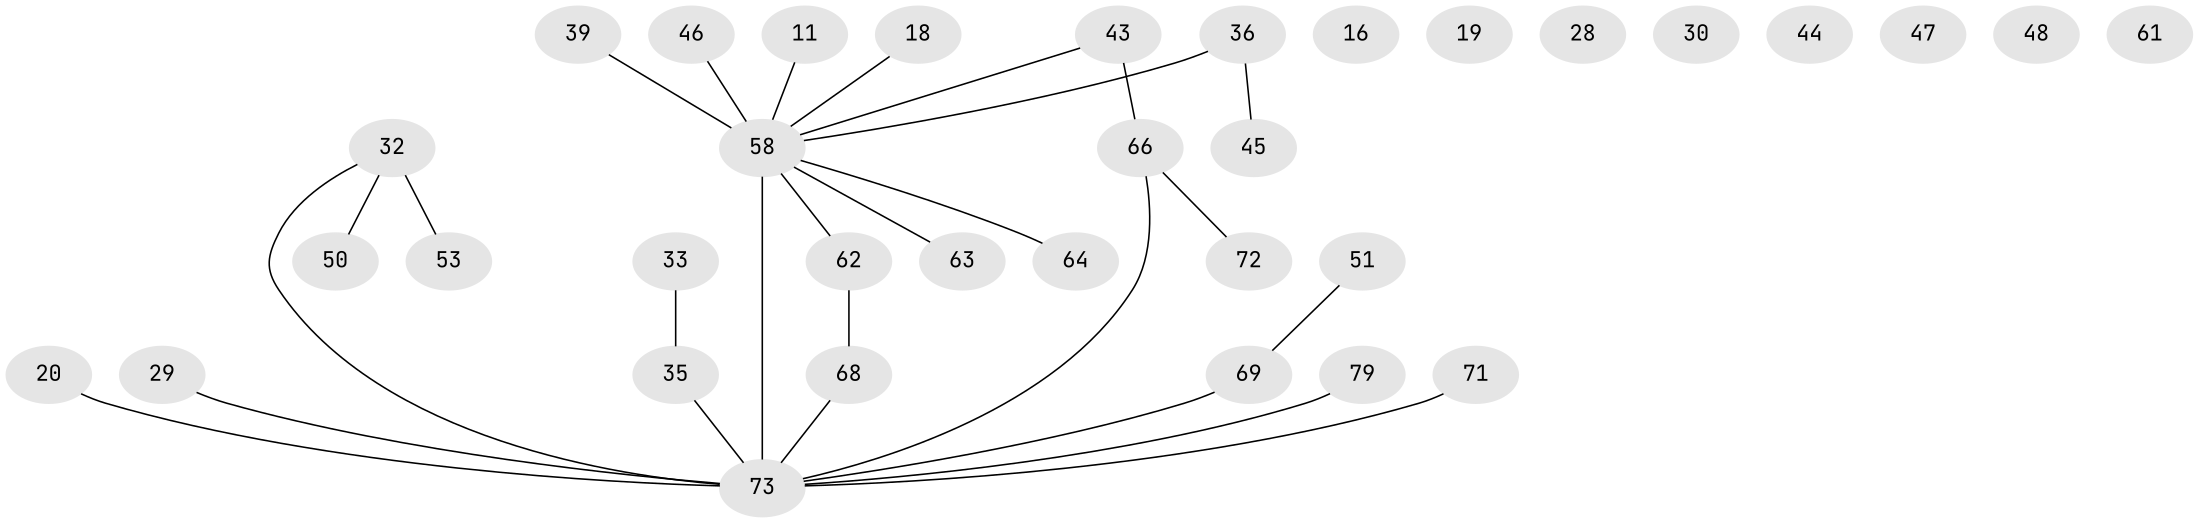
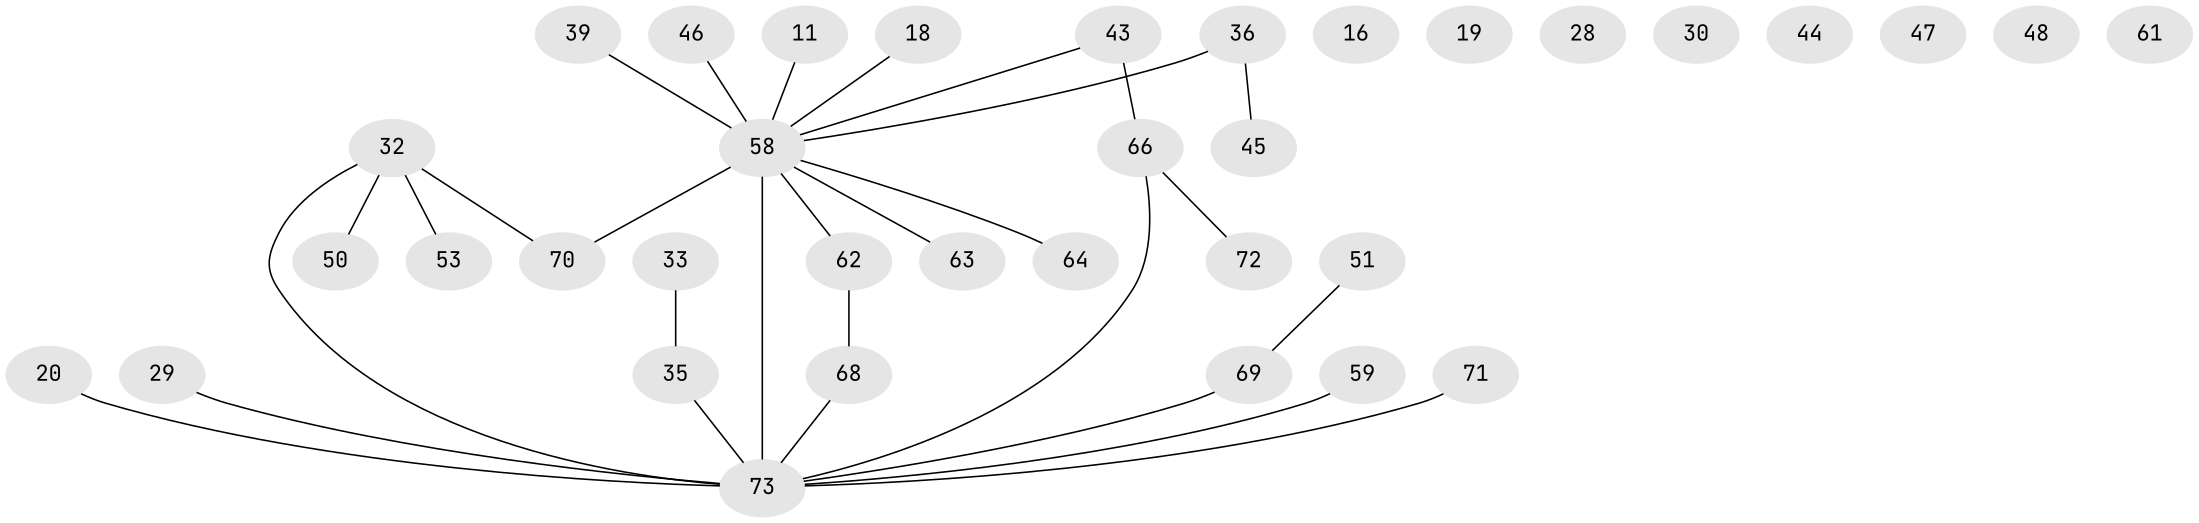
none -> (562, 261)
(1362, 375) -> (1362, 375)
